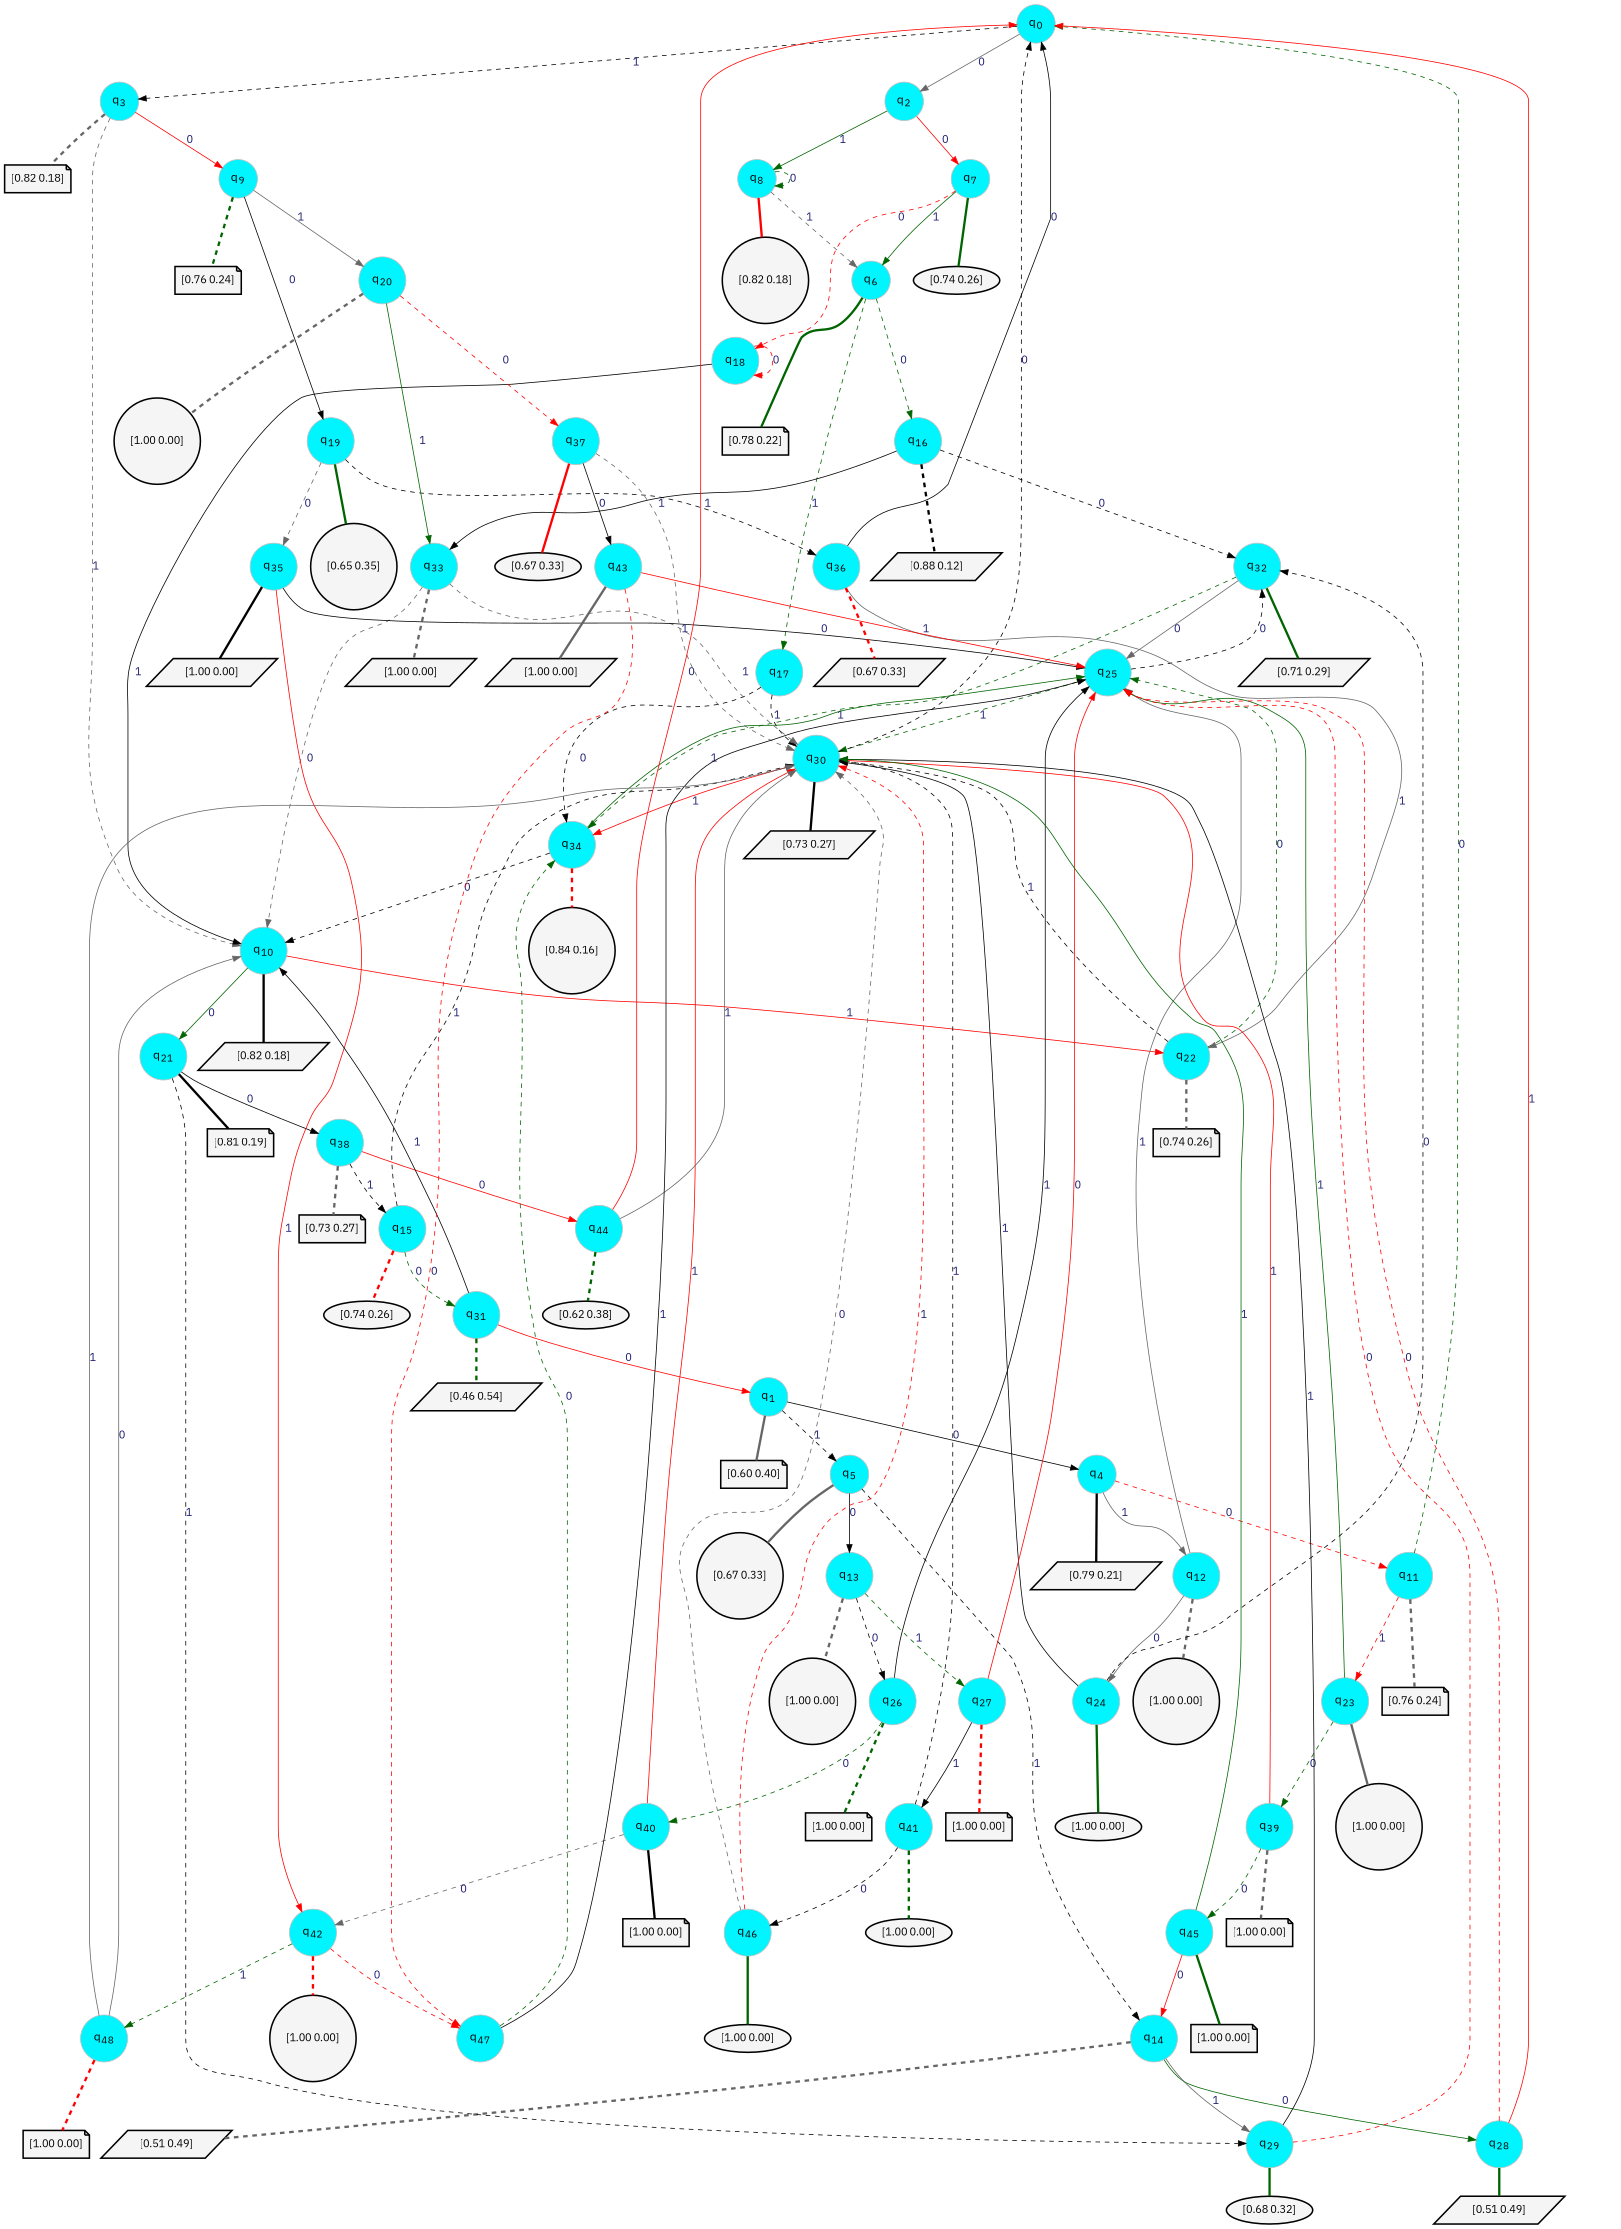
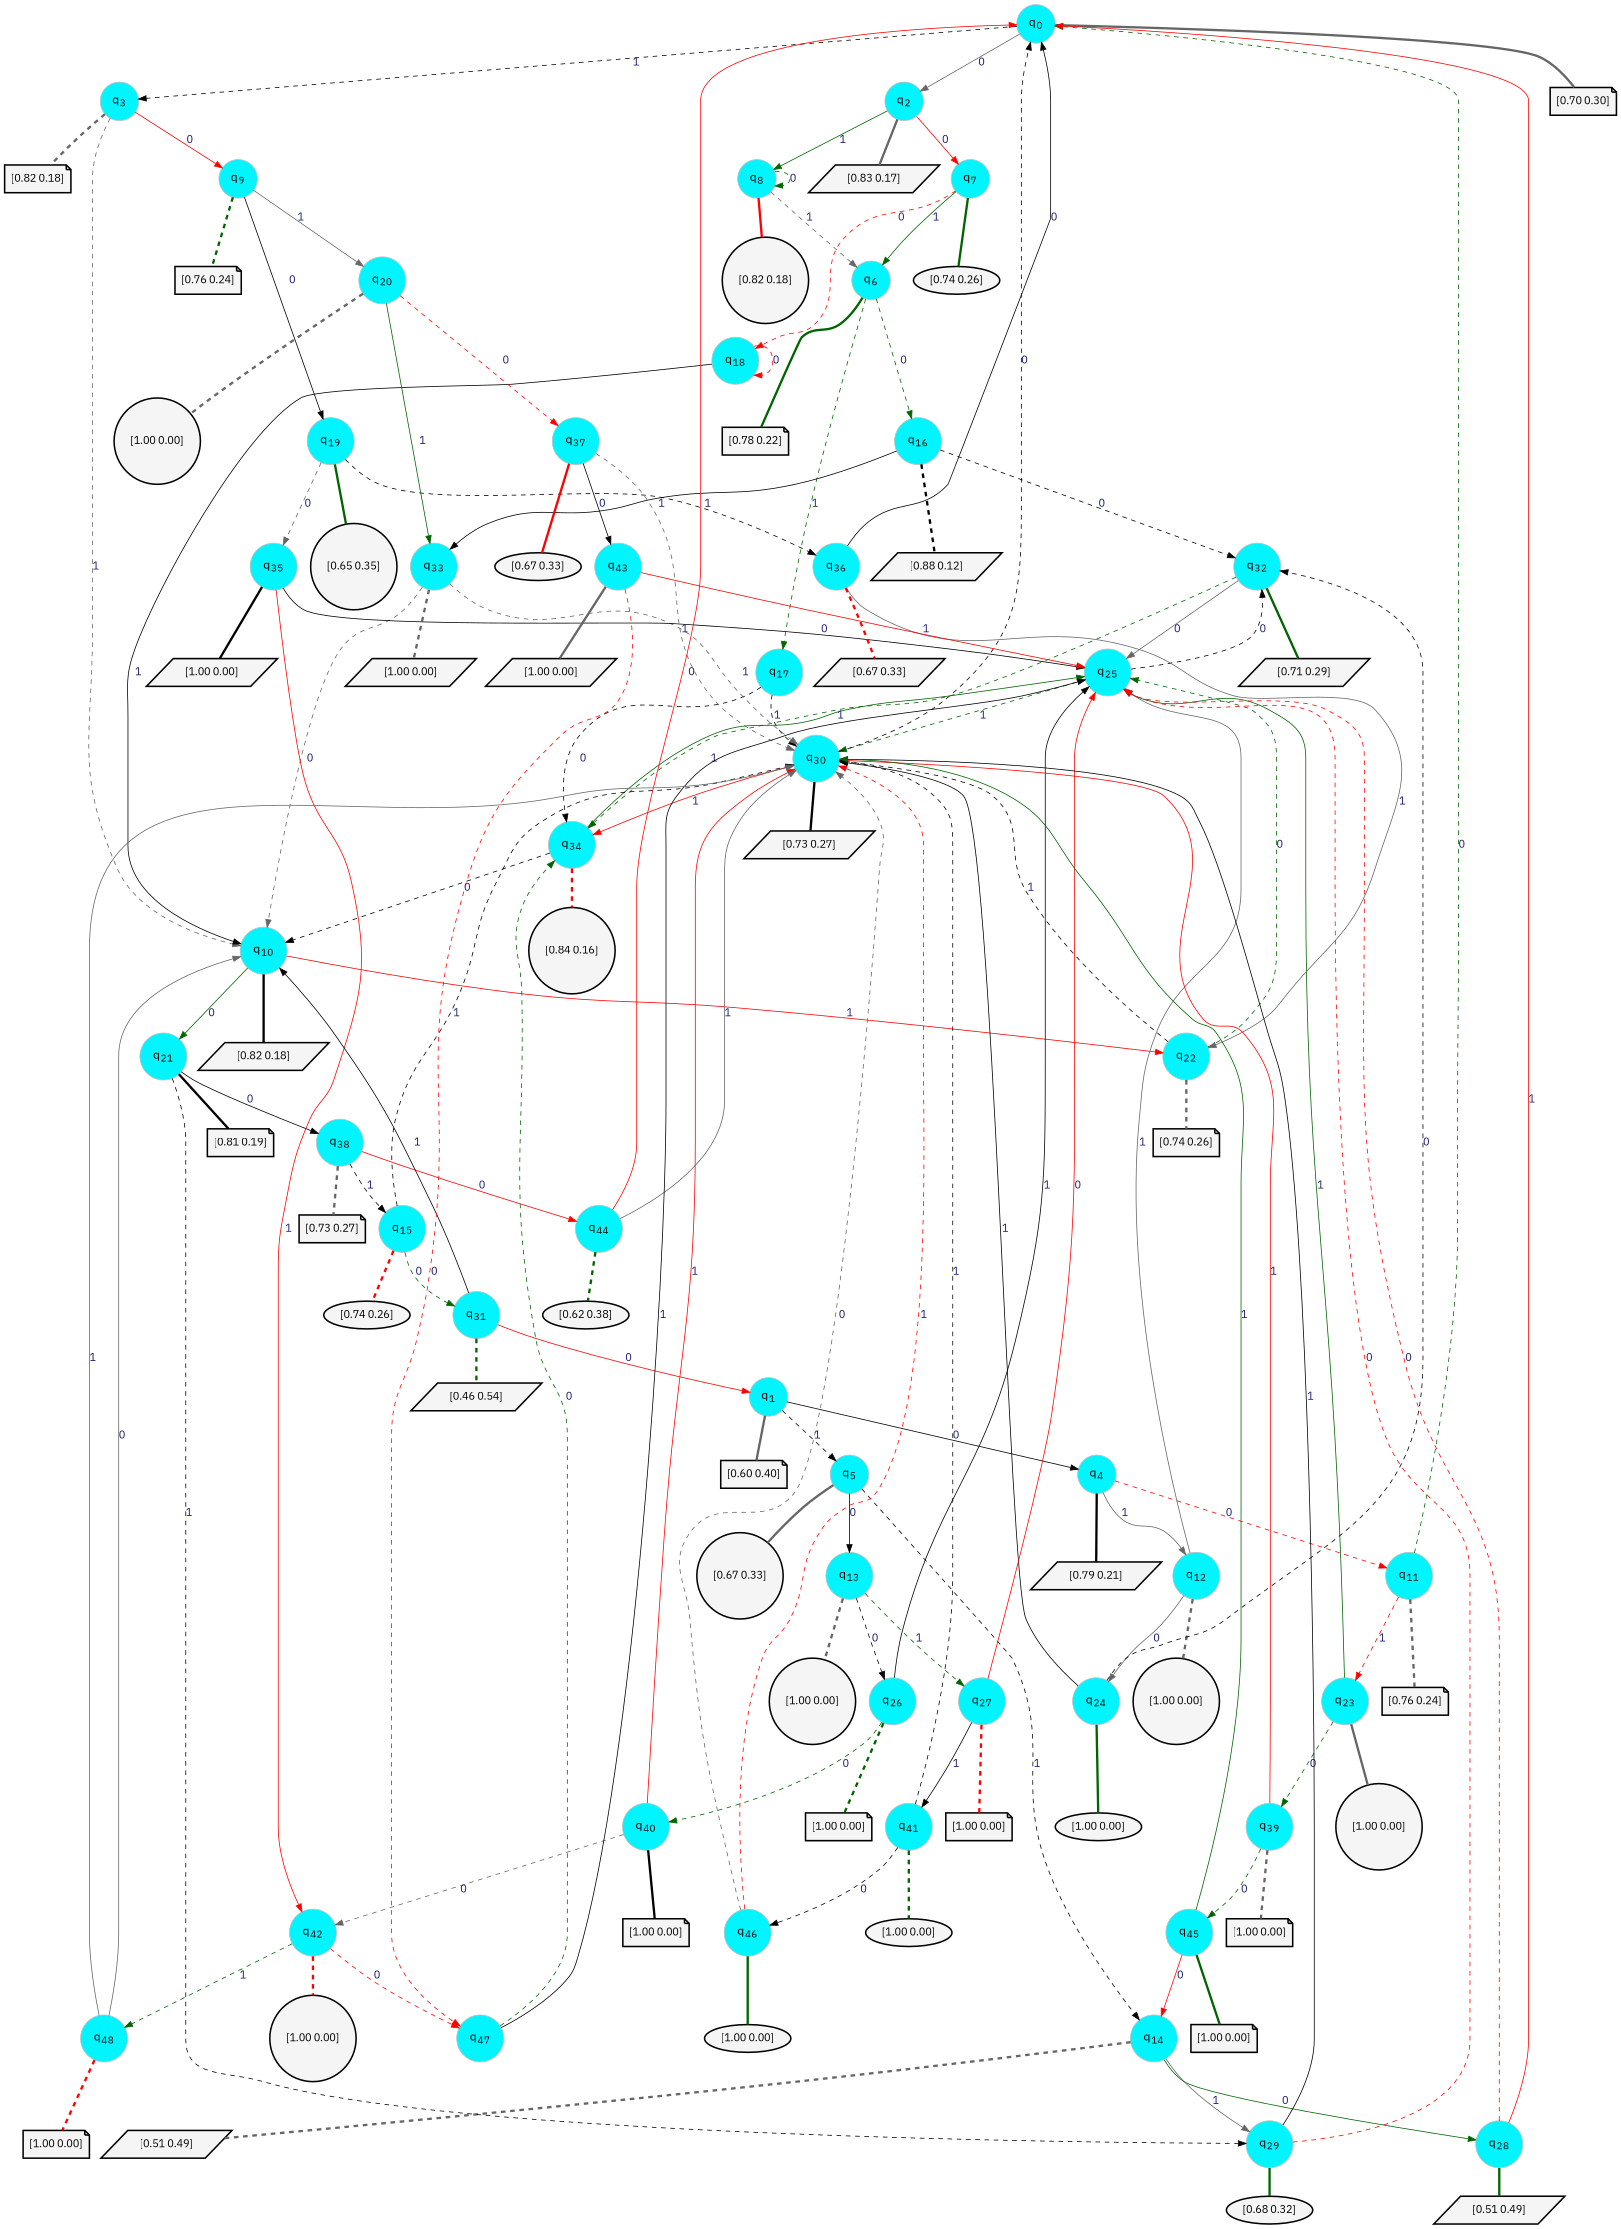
none -> (1583, 101)
none -> (874, 179)
